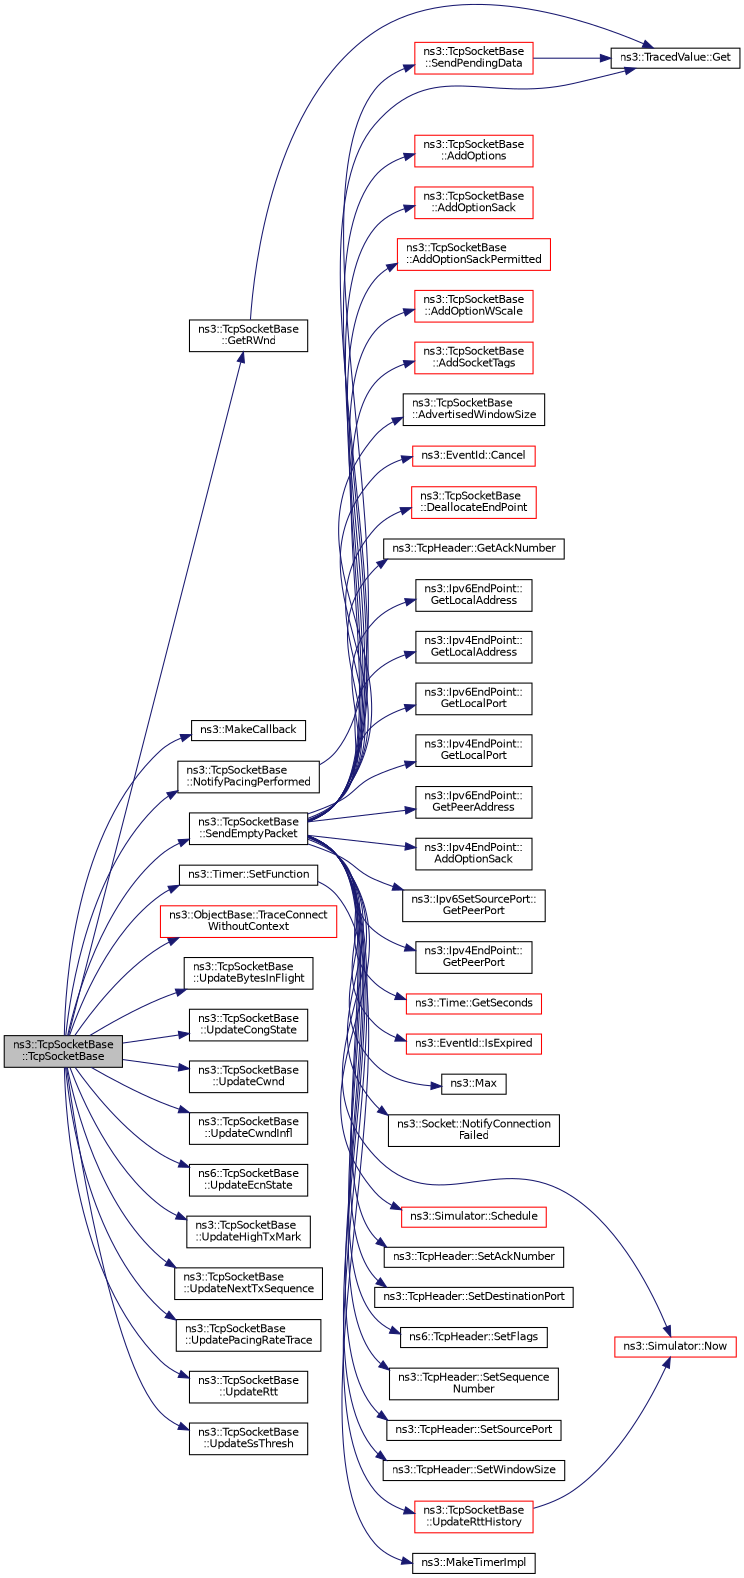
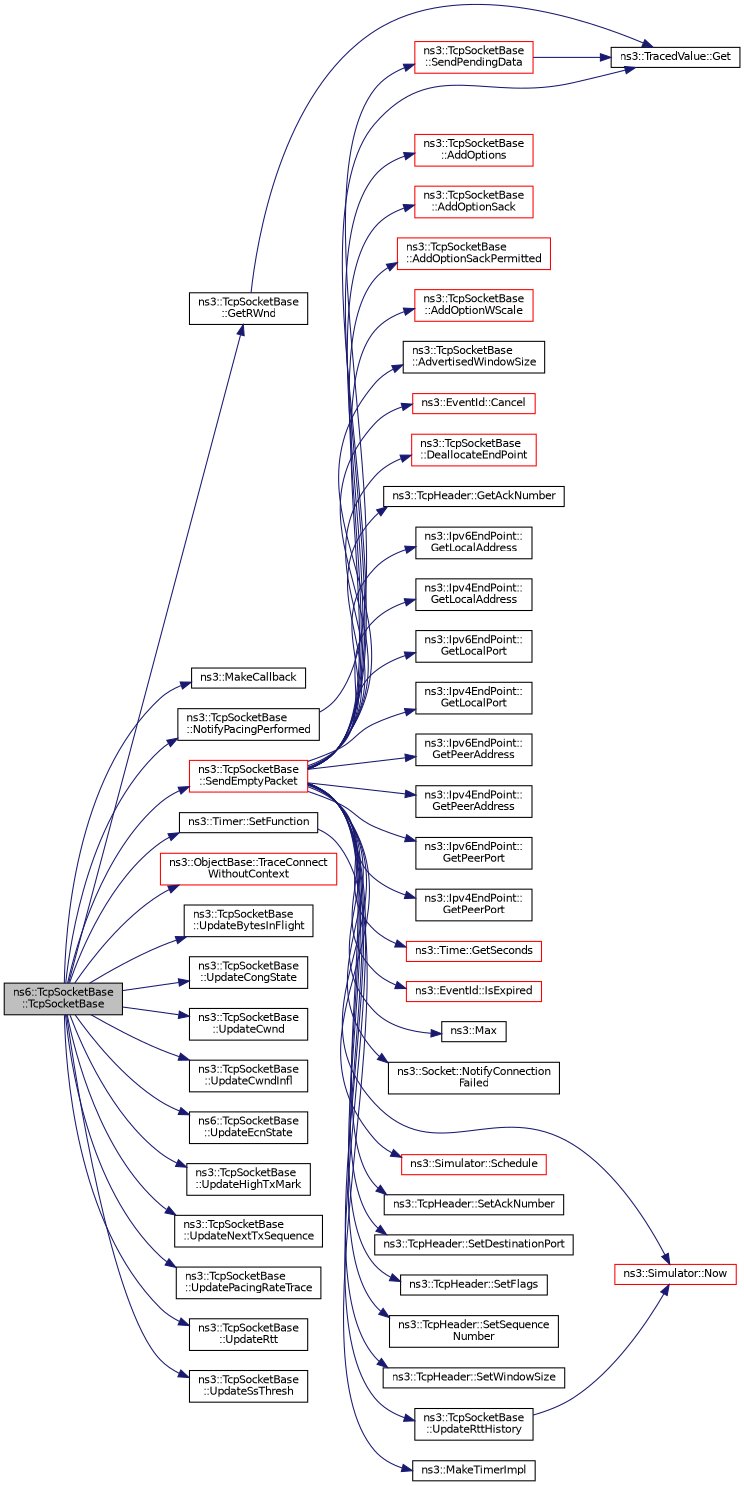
(474, 358) -> none
(249, 829) -> (249, 776)
(474, 854) -> (474, 802)
(474, 906) -> (474, 853)
(63, 1051) -> (63, 999)
(474, 1337) -> (474, 1285)
(474, 1430) -> none
(474, 1517) -> (474, 1424)
